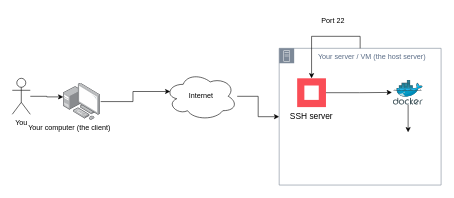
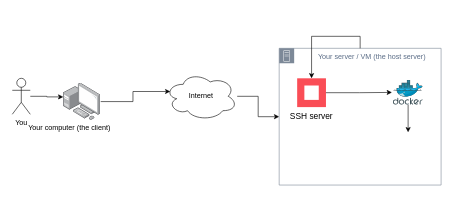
(333, 21) -> none
